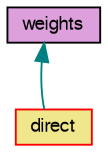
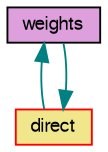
none -> (66, 67)
